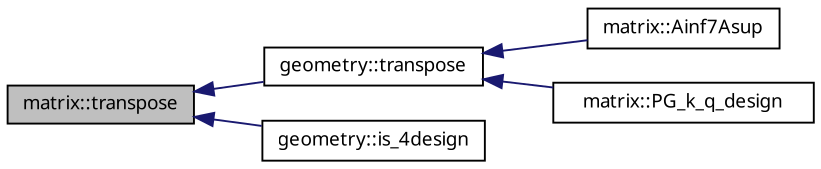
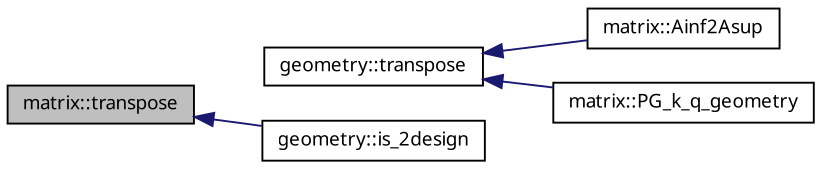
(684, 29) -> (684, 29)
(239, 85) -> none
(684, 103) -> (684, 103)
(374, 141) -> (374, 141)
